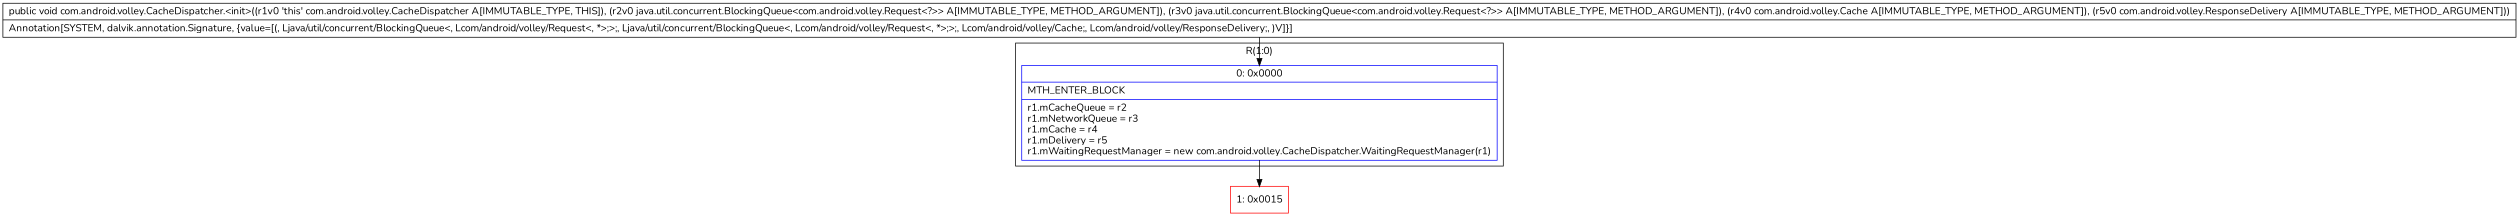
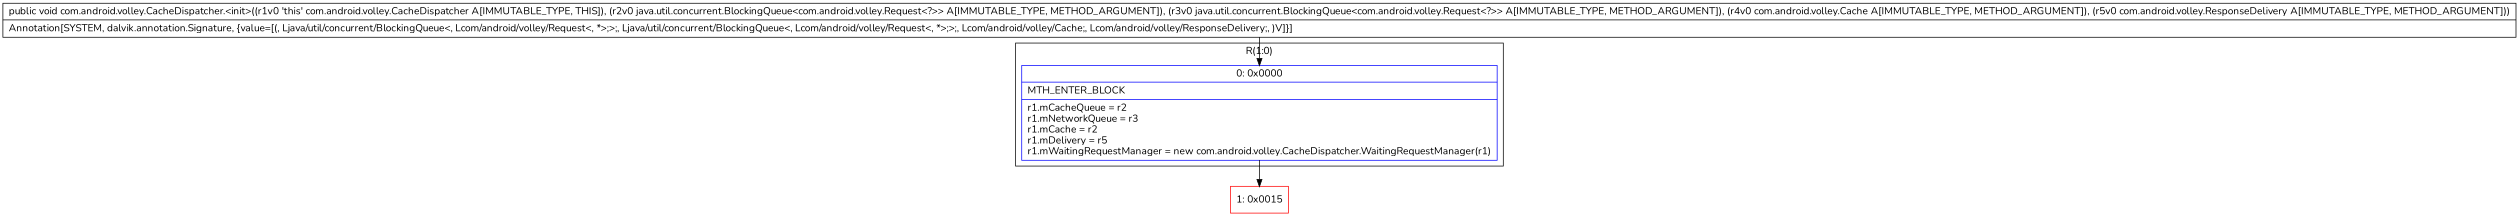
(1063, 130) -> (1063, 130)
